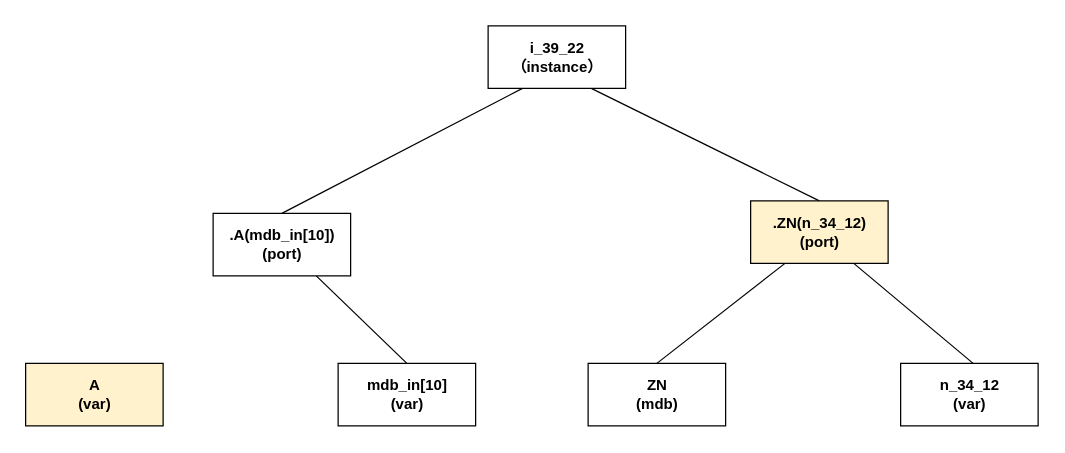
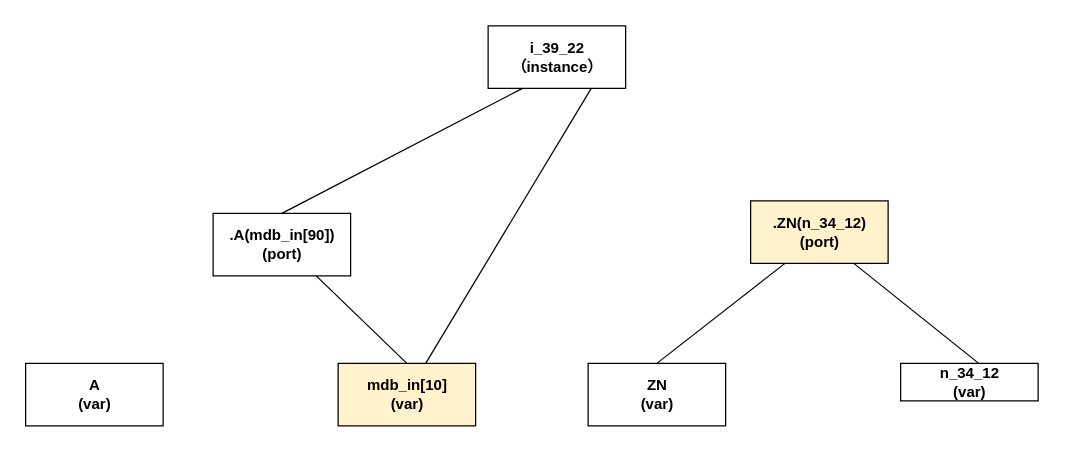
(705, 144) -> (508, 226)
(283, 244) -> (283, 244)
(94, 394) -> (94, 394)
(407, 394) -> (407, 394)
(658, 394) -> (658, 394)
(969, 394) -> (969, 382)
